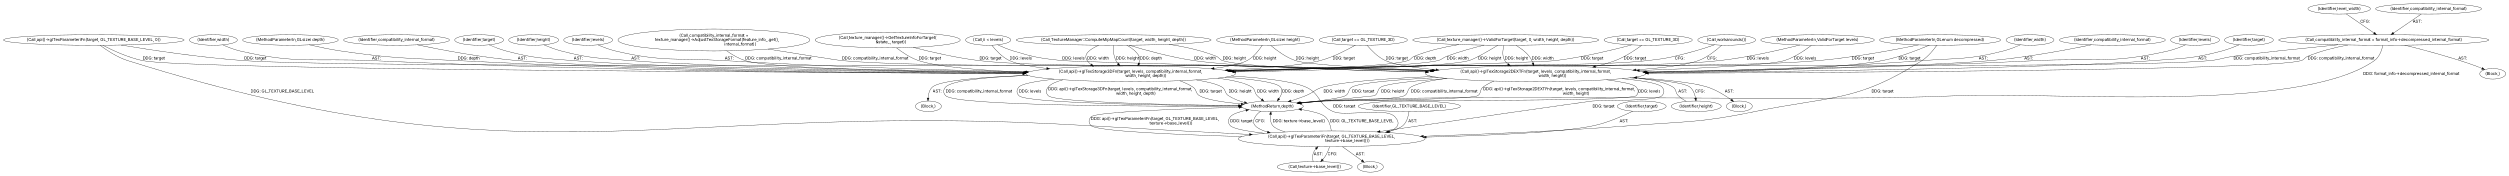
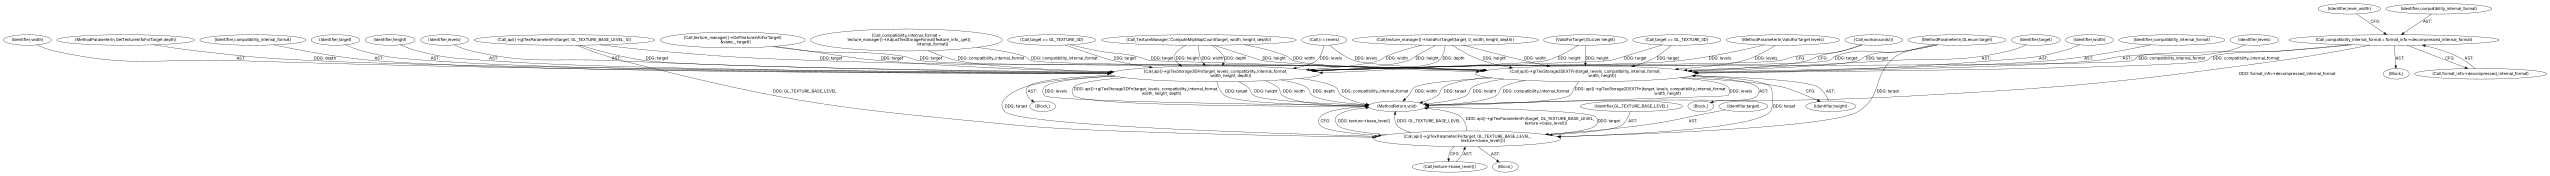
(290, 40) -> (126, 40)
(1265, 40) -> (1585, 40)
(1940, 40) -> (1957, 40)
none -> (2481, 74)
(1272, 106) -> (1397, 106)
